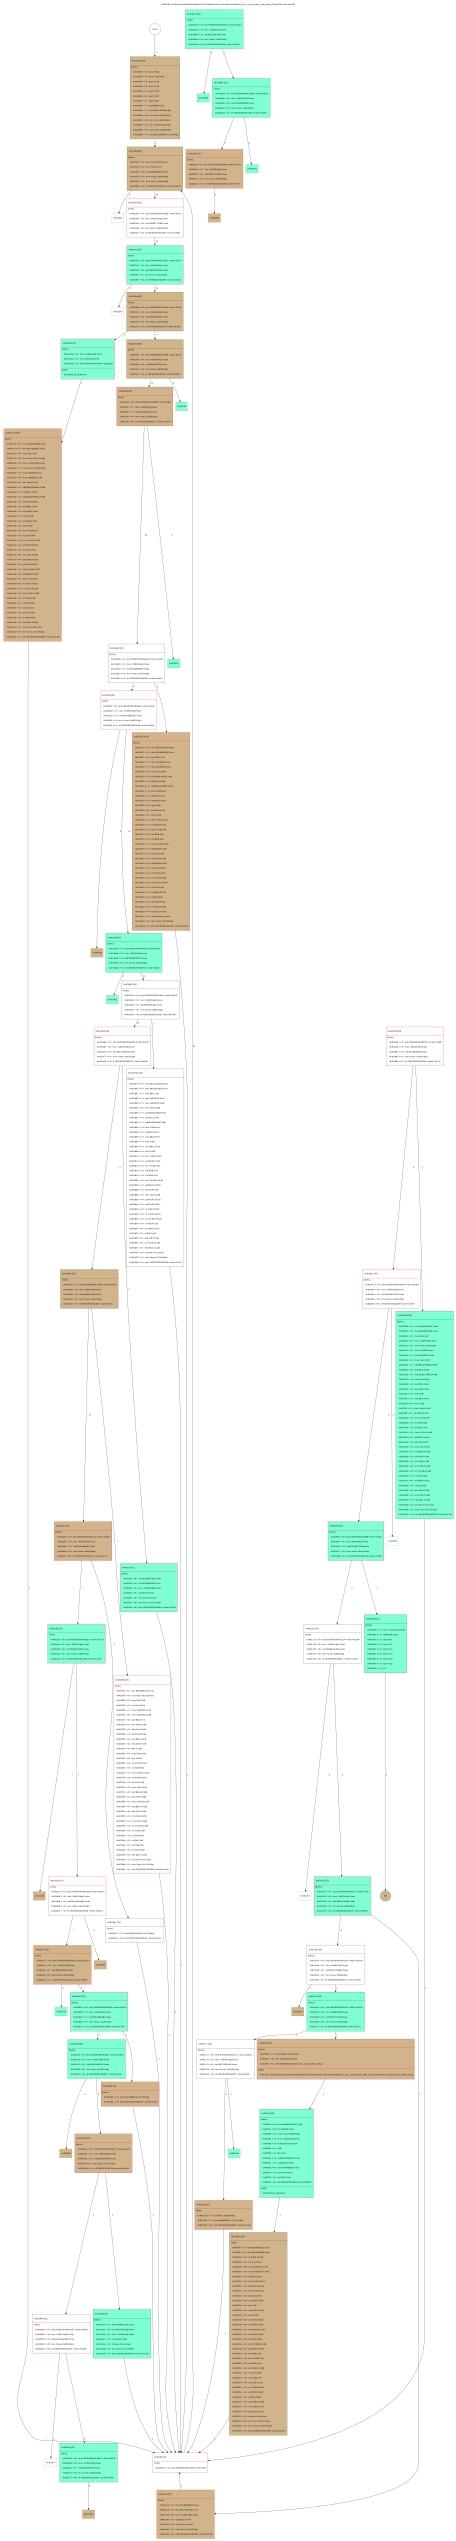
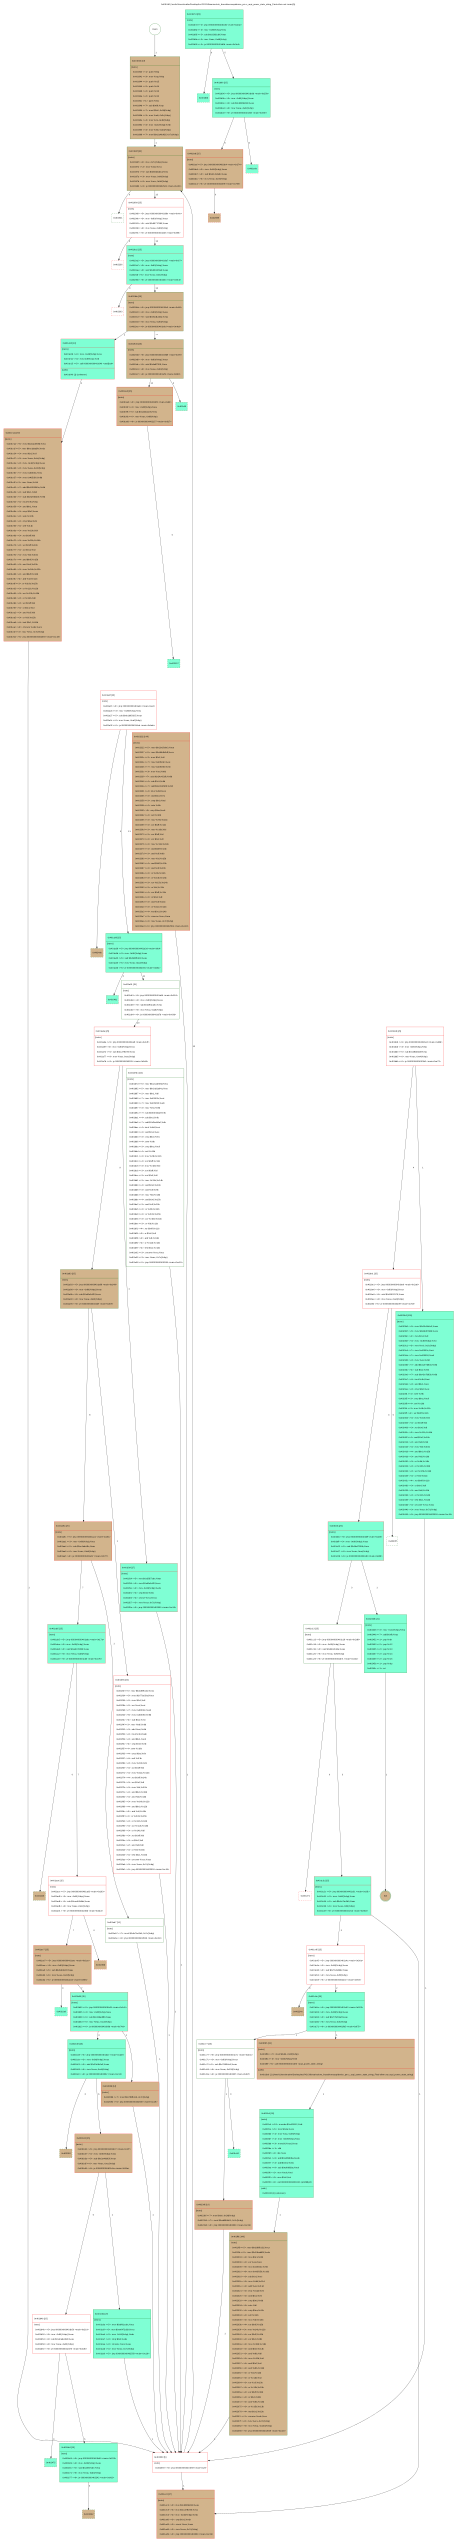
none -> (118, 265)
(136, 663) -> none
(153, 1043) -> none
(51, 2463) -> (51, 2463)
(180, 2482) -> (182, 2480)
